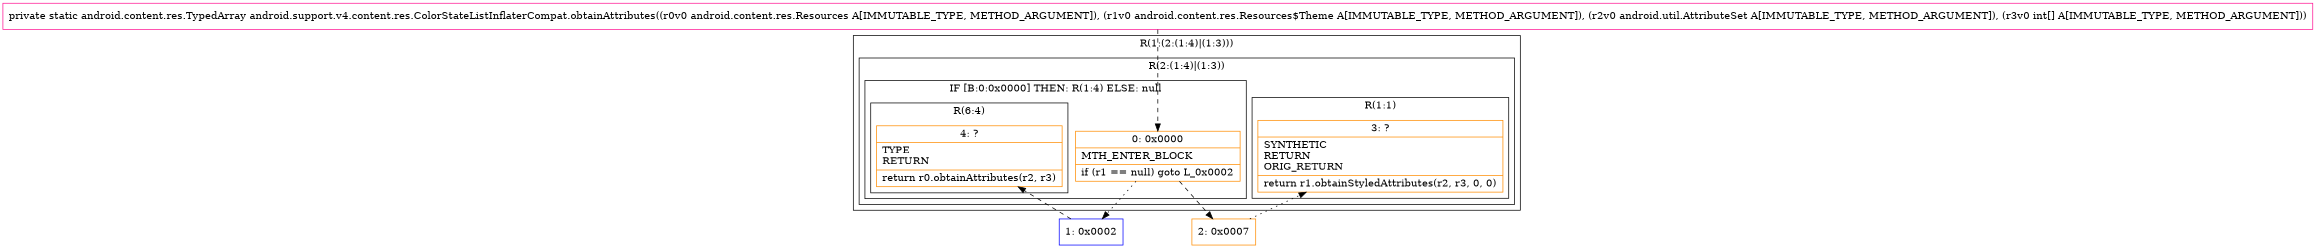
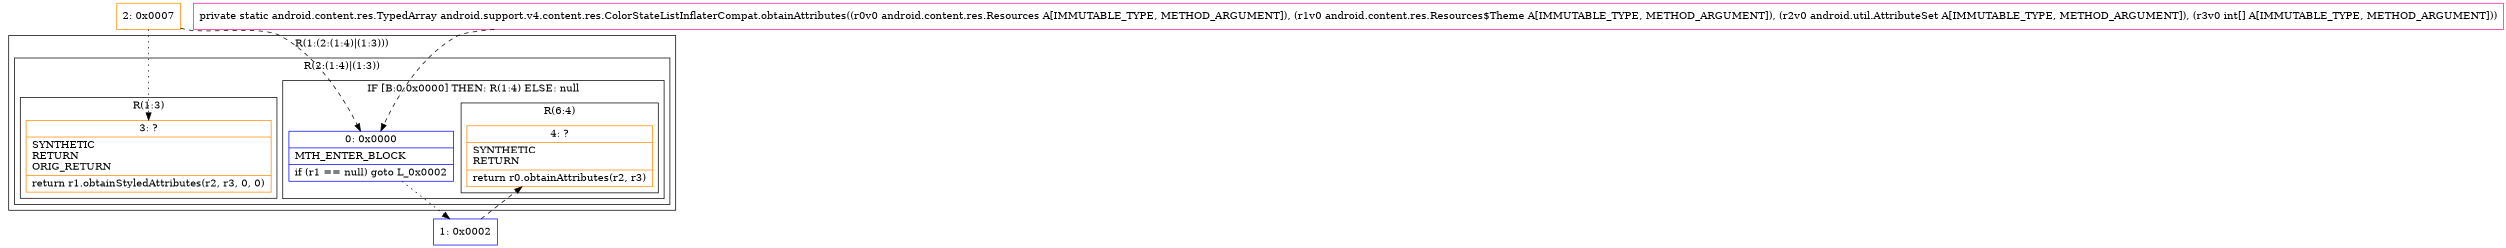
(1380, 106) -> (149, 106)
(896, 150) -> (505, 150)
(1158, 156) -> (371, 156)
(1191, 194) -> (288, 41)
